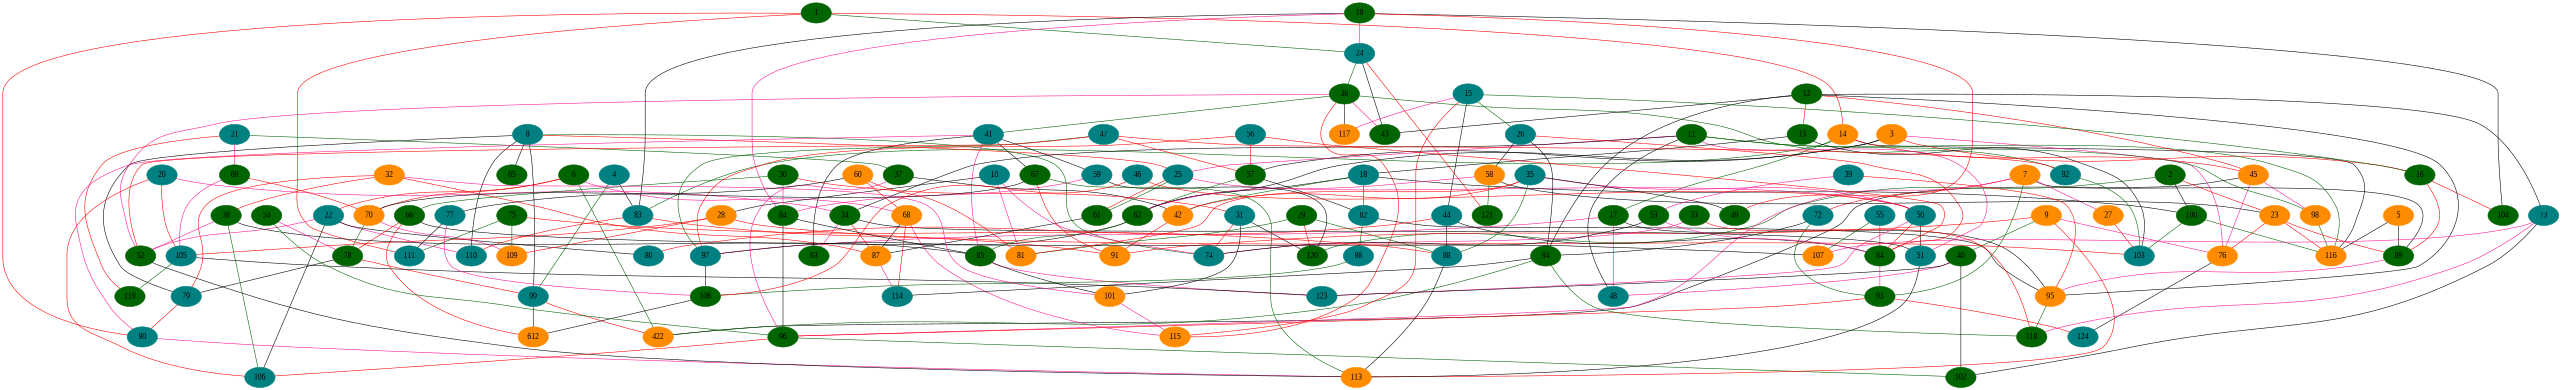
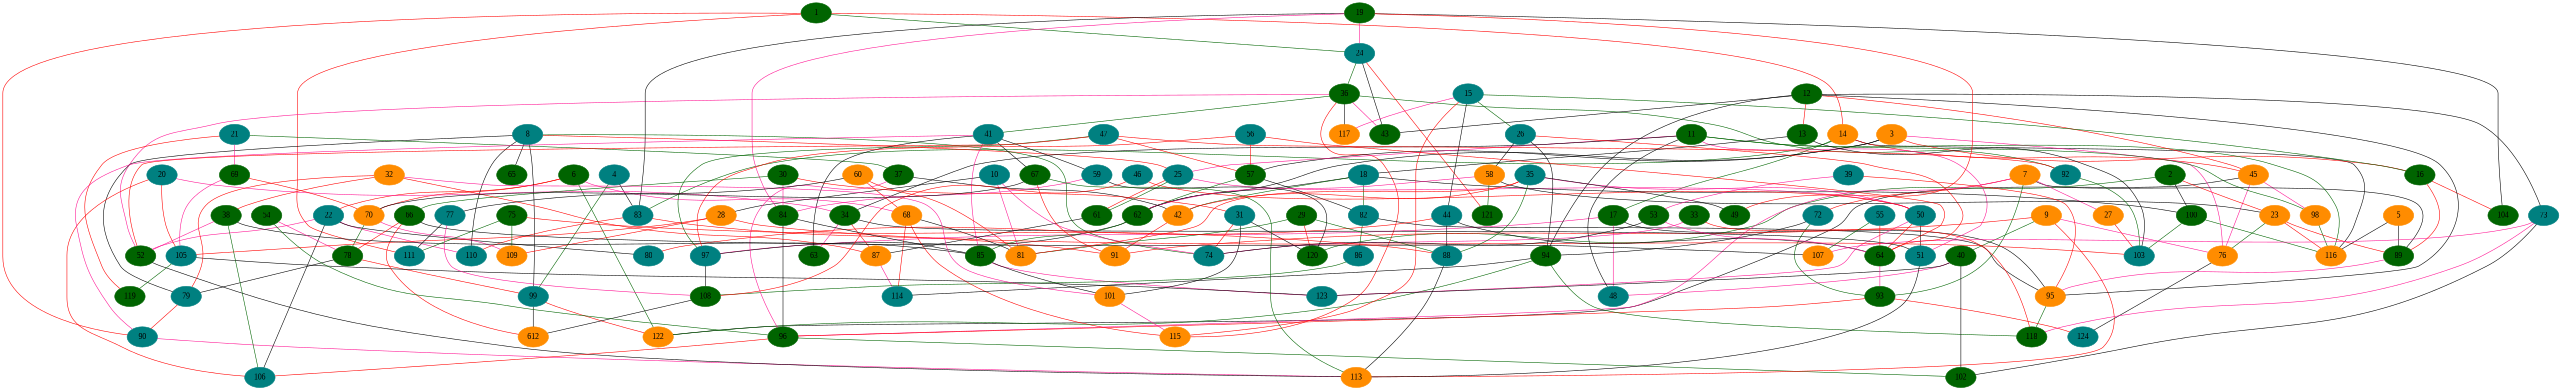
(891, 236) -> (965, 233)
(2249, 236) -> (2249, 236)
(1022, 306) -> (1022, 306)
(658, 337) -> (658, 337)
